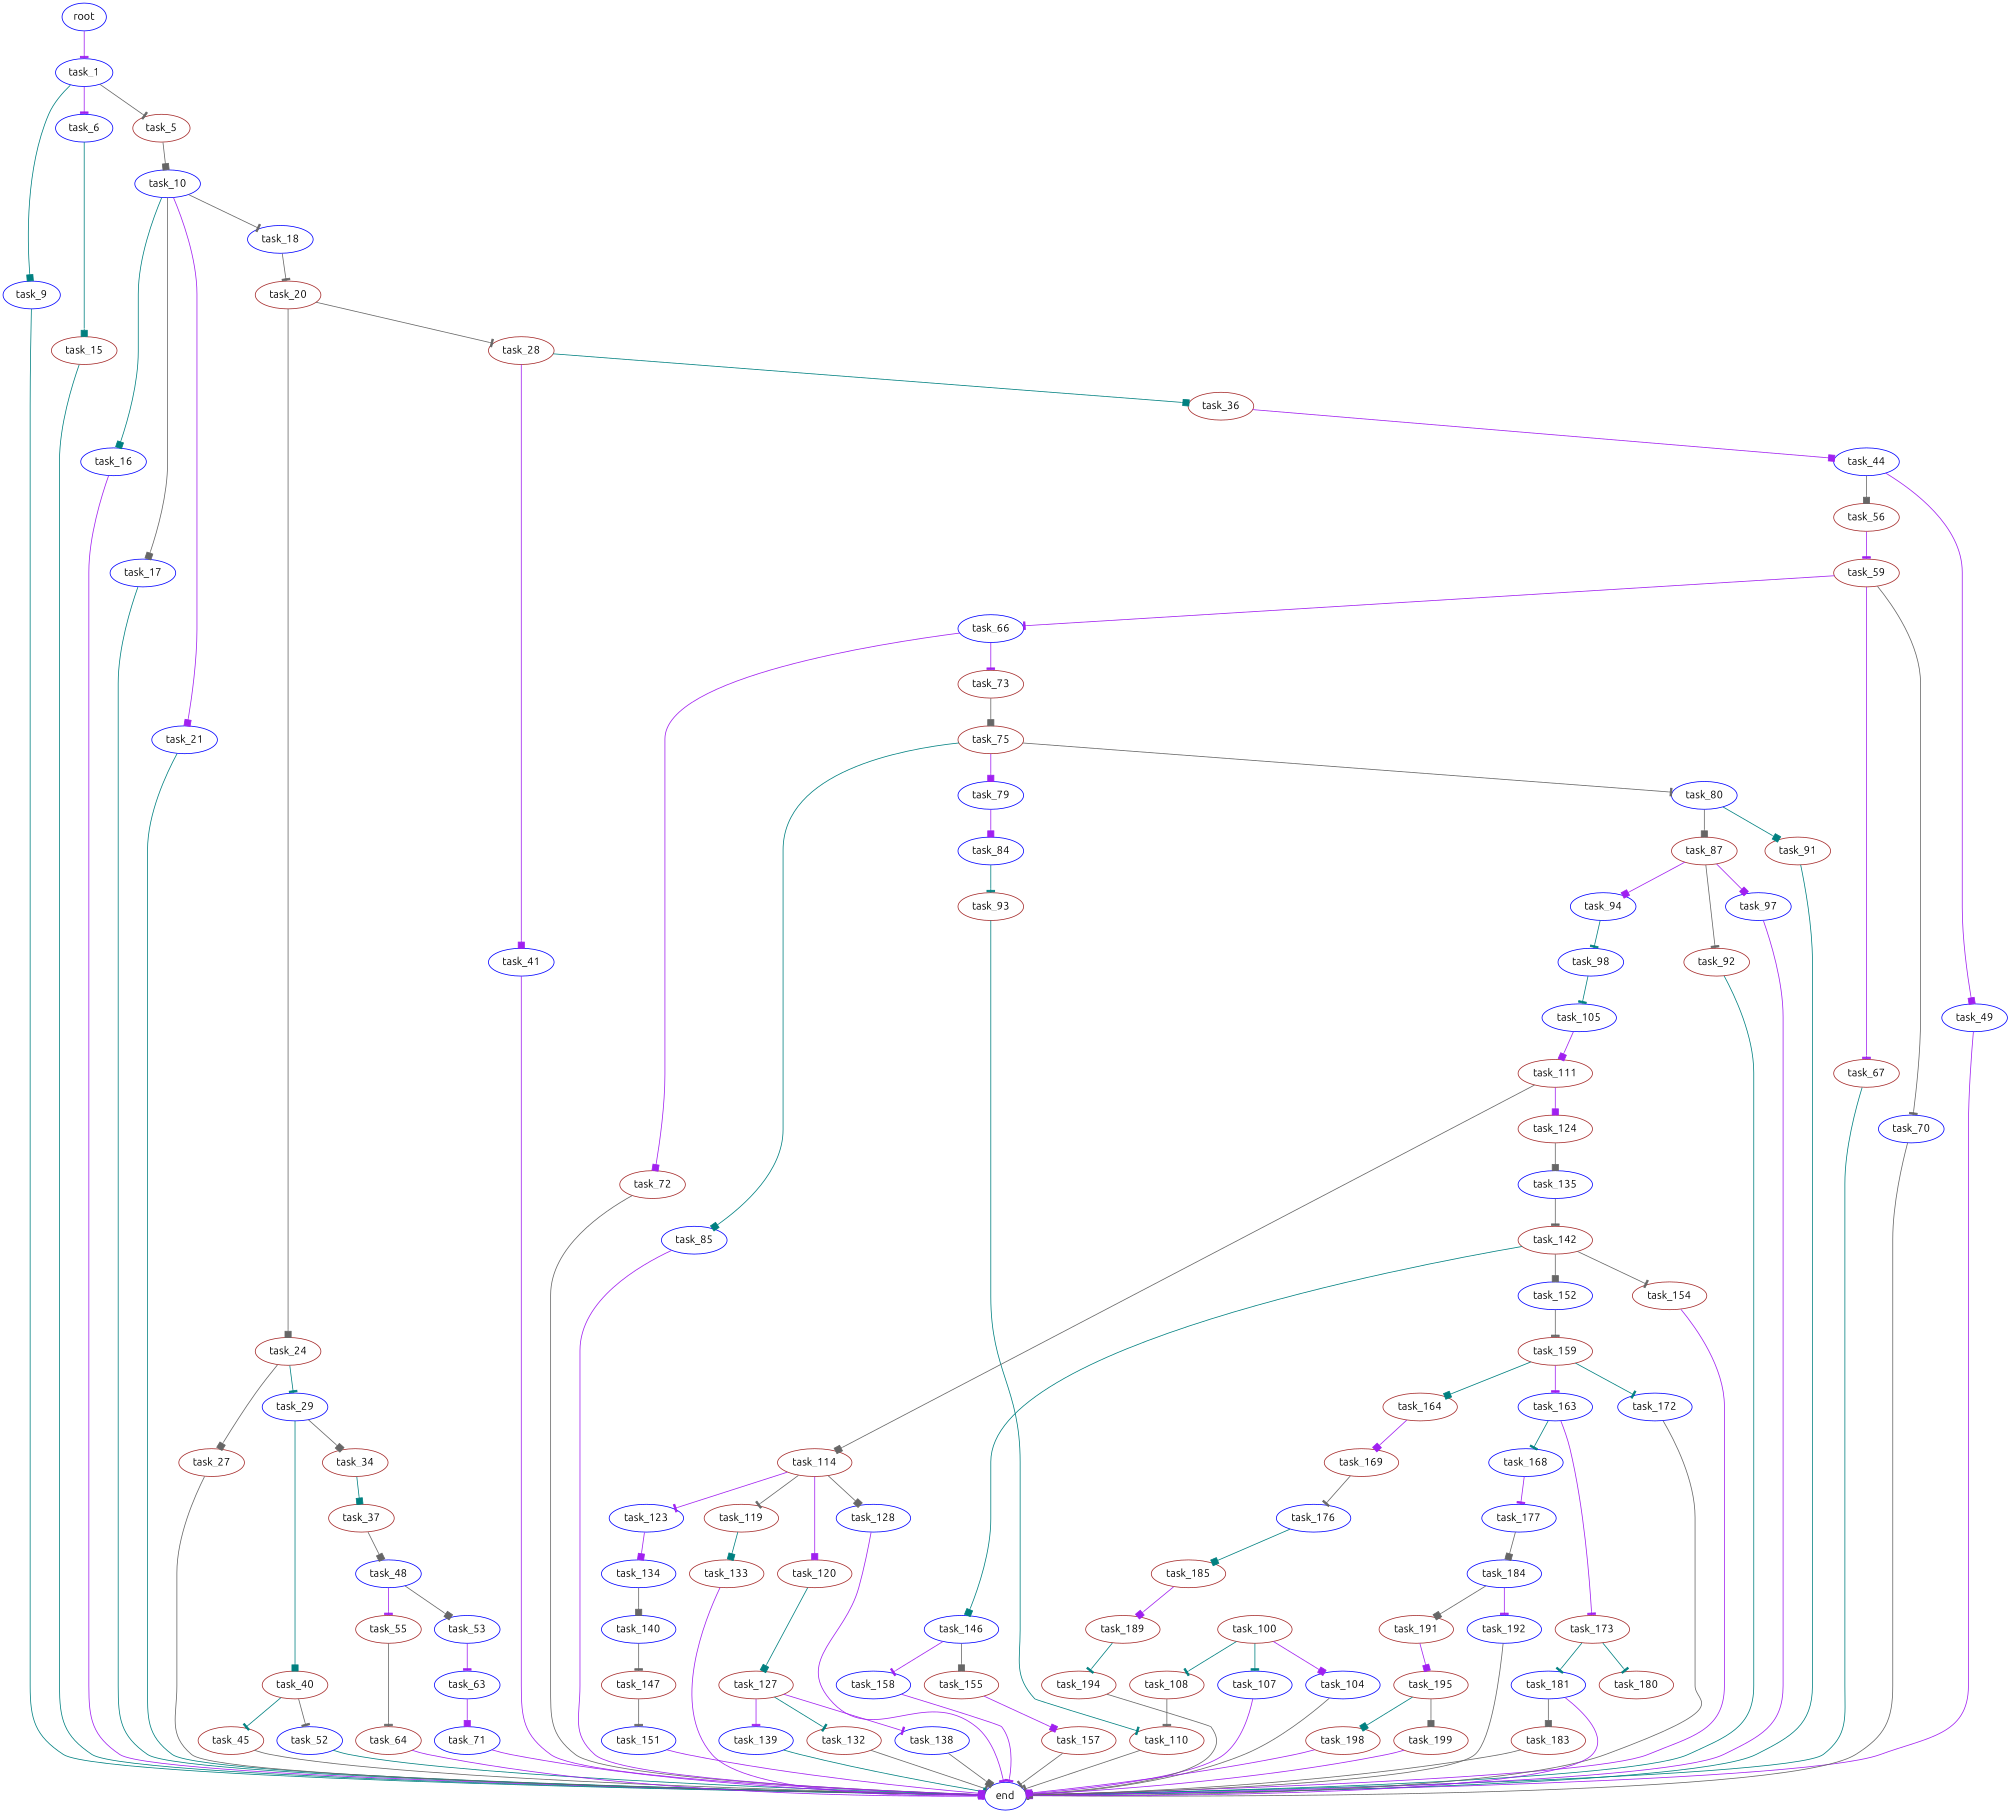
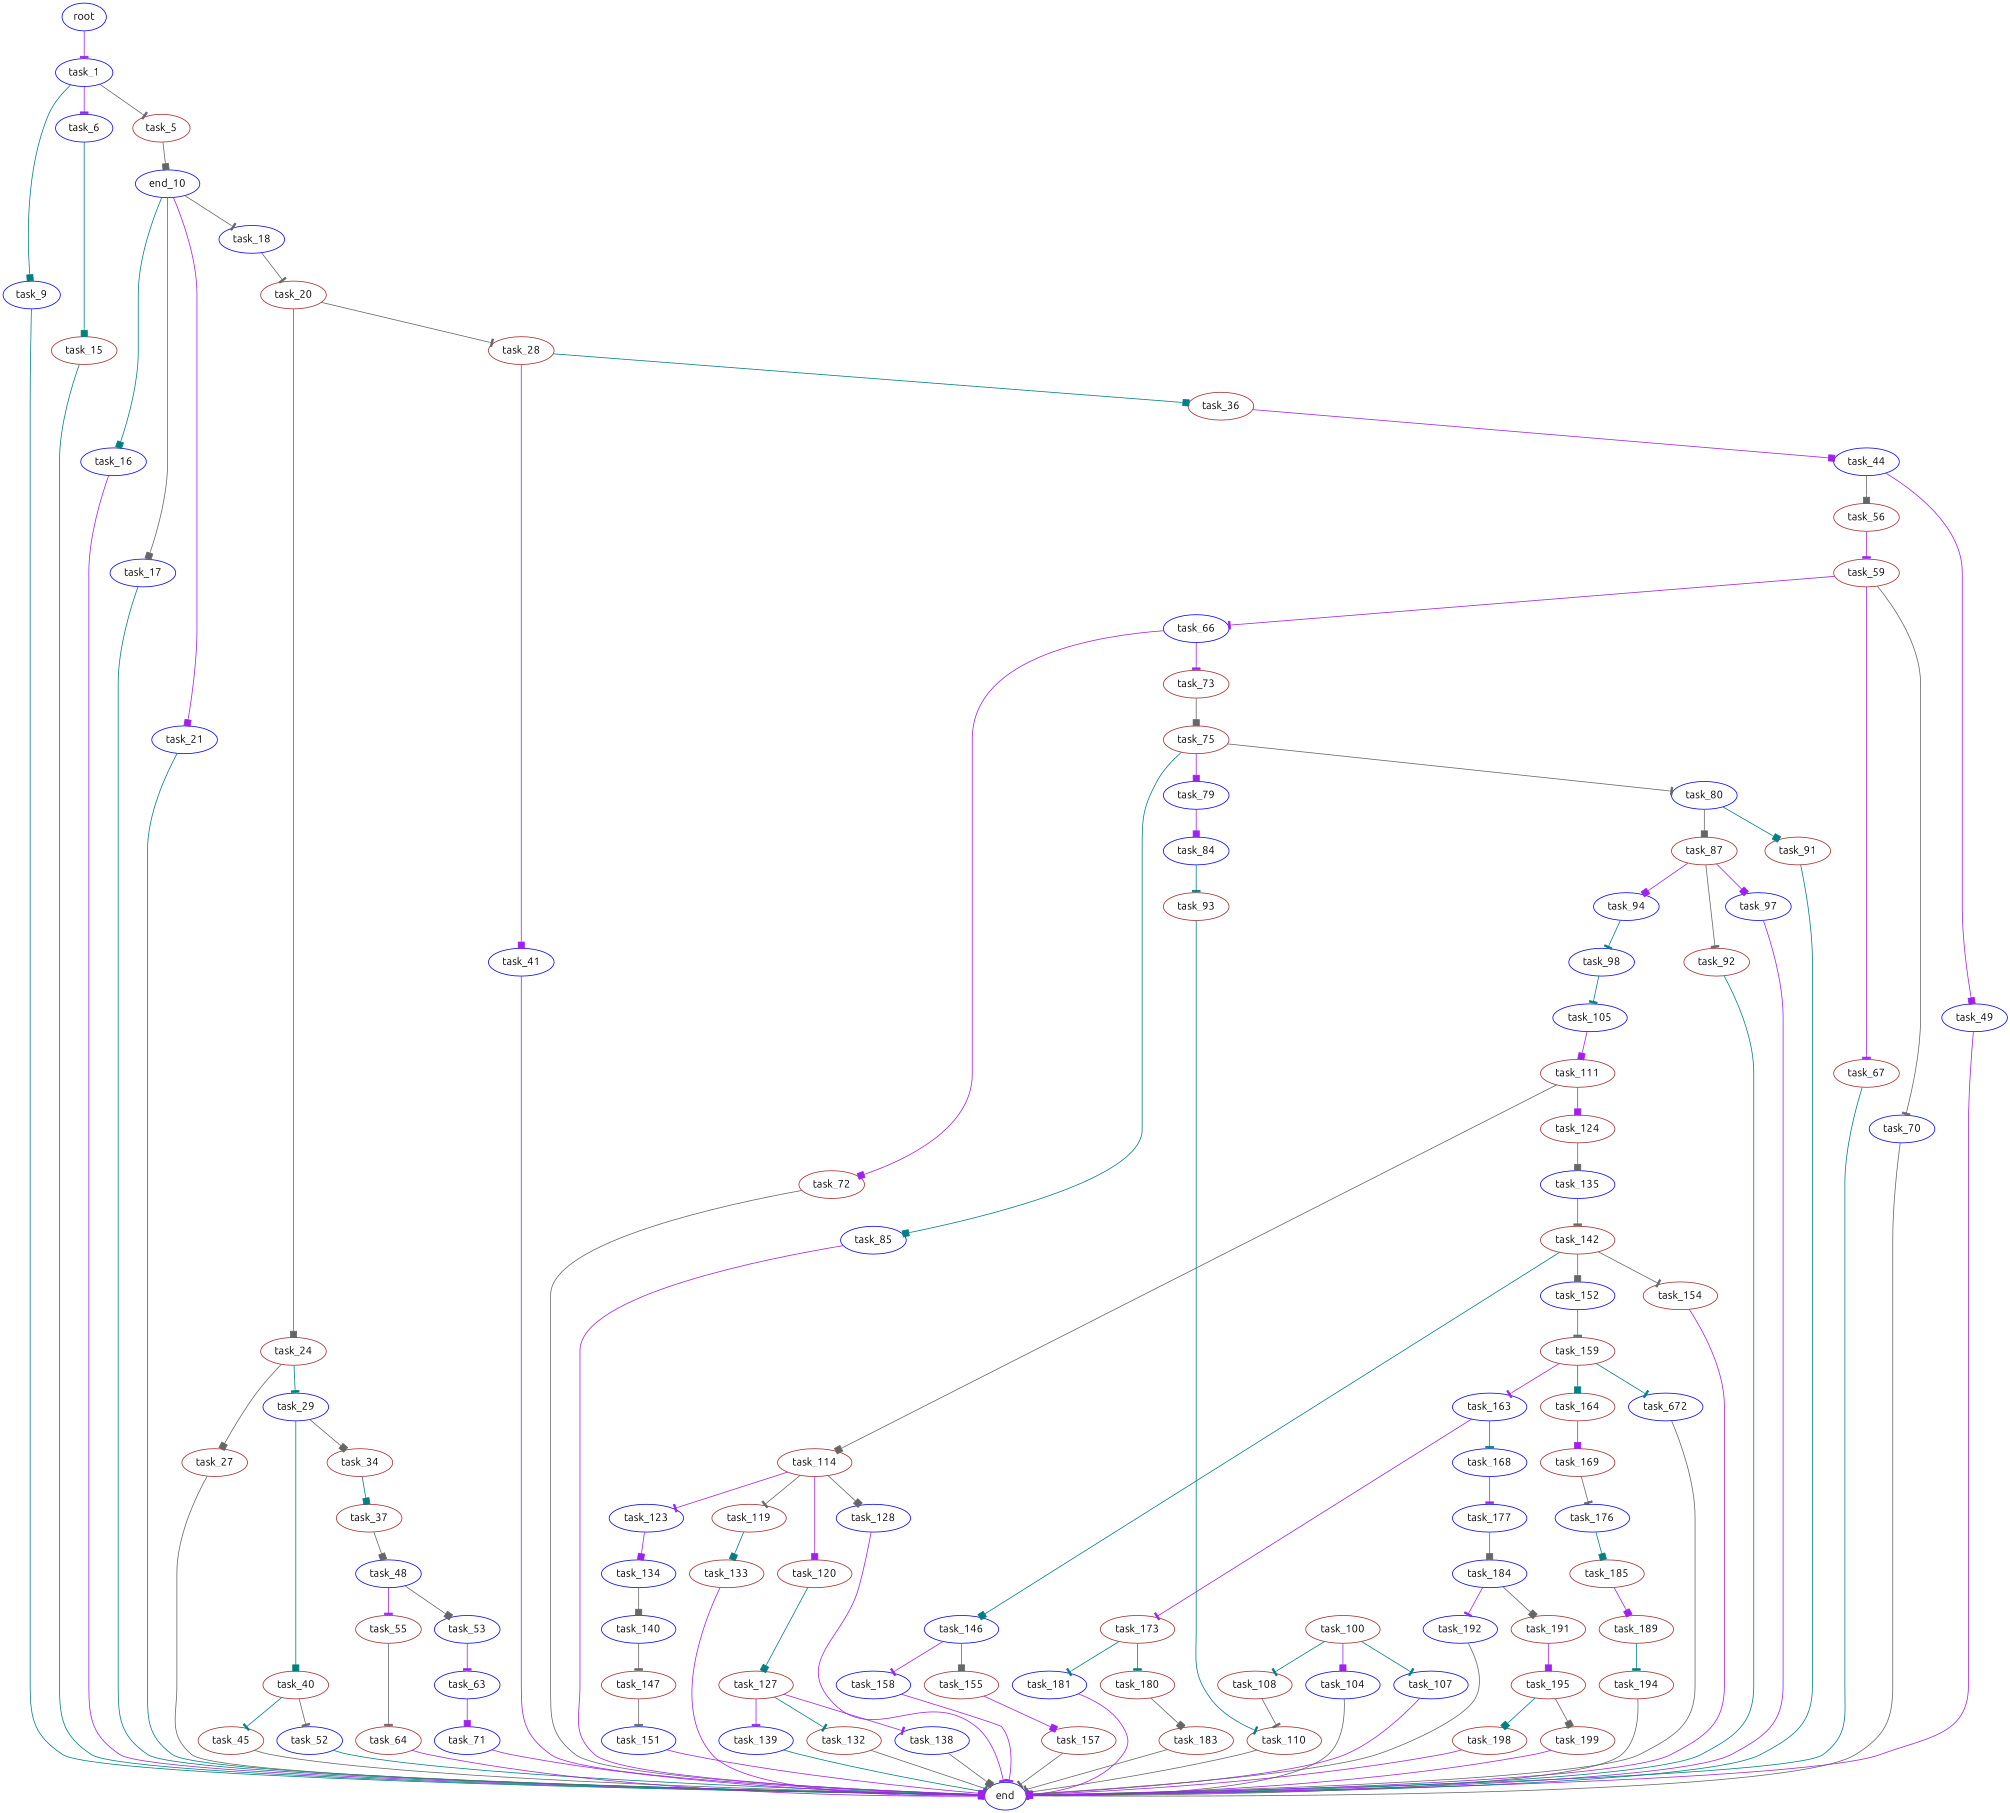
(168, 184) -> (168, 184)
(1655, 1407) -> (1666, 1407)
(1548, 1709) -> (1164, 1710)
